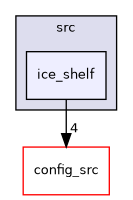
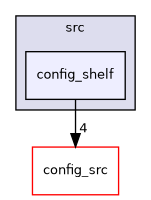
(66, 76) -> (76, 76)
